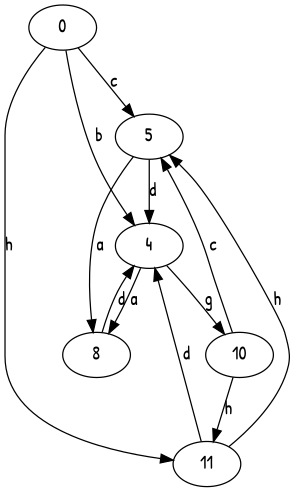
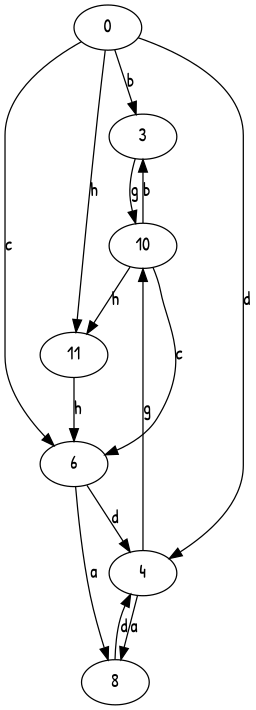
(100, 137) -> (247, 300)
none -> (143, 137)
(149, 137) -> (74, 464)
(180, 361) -> none
